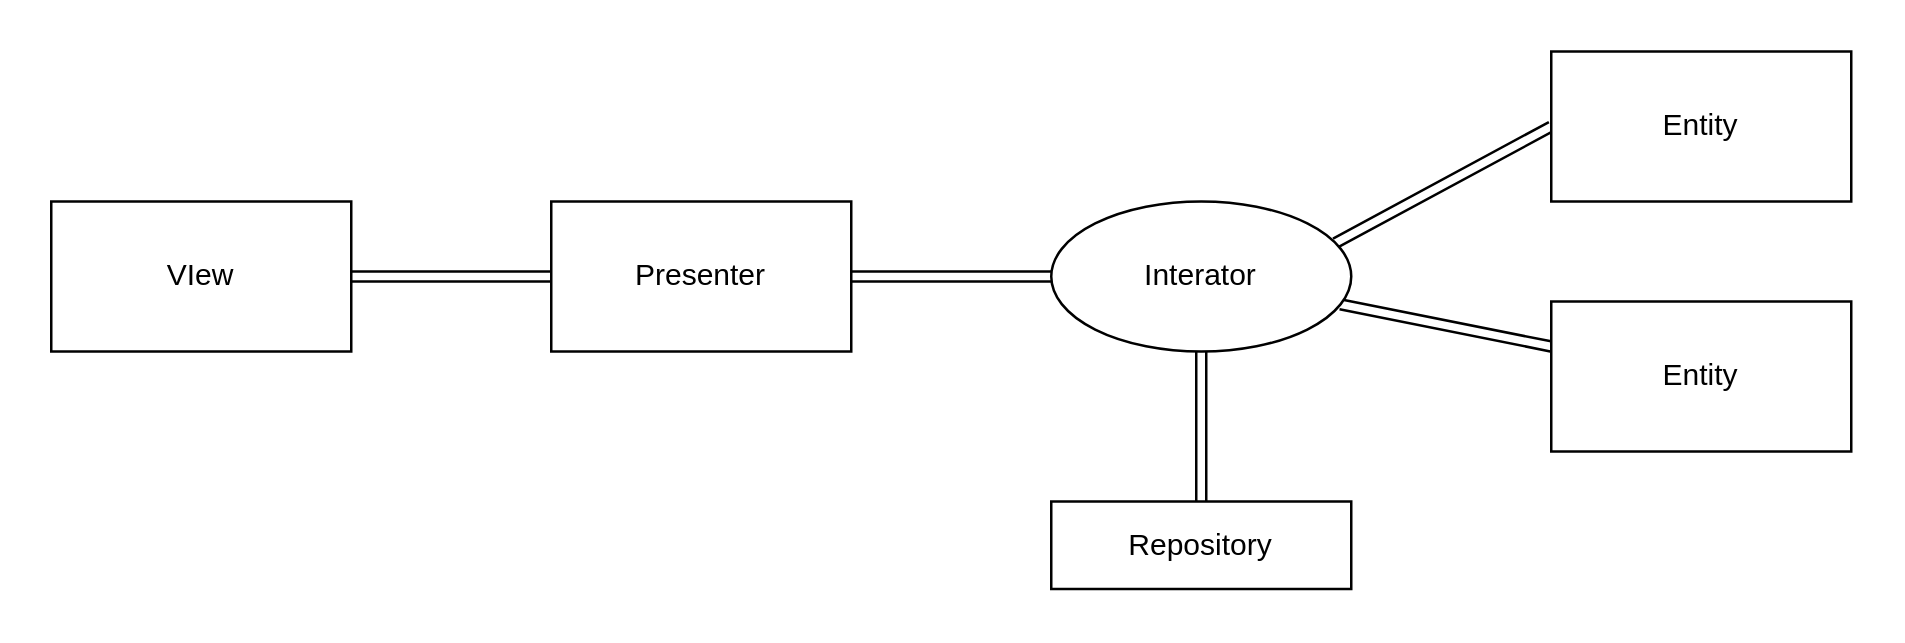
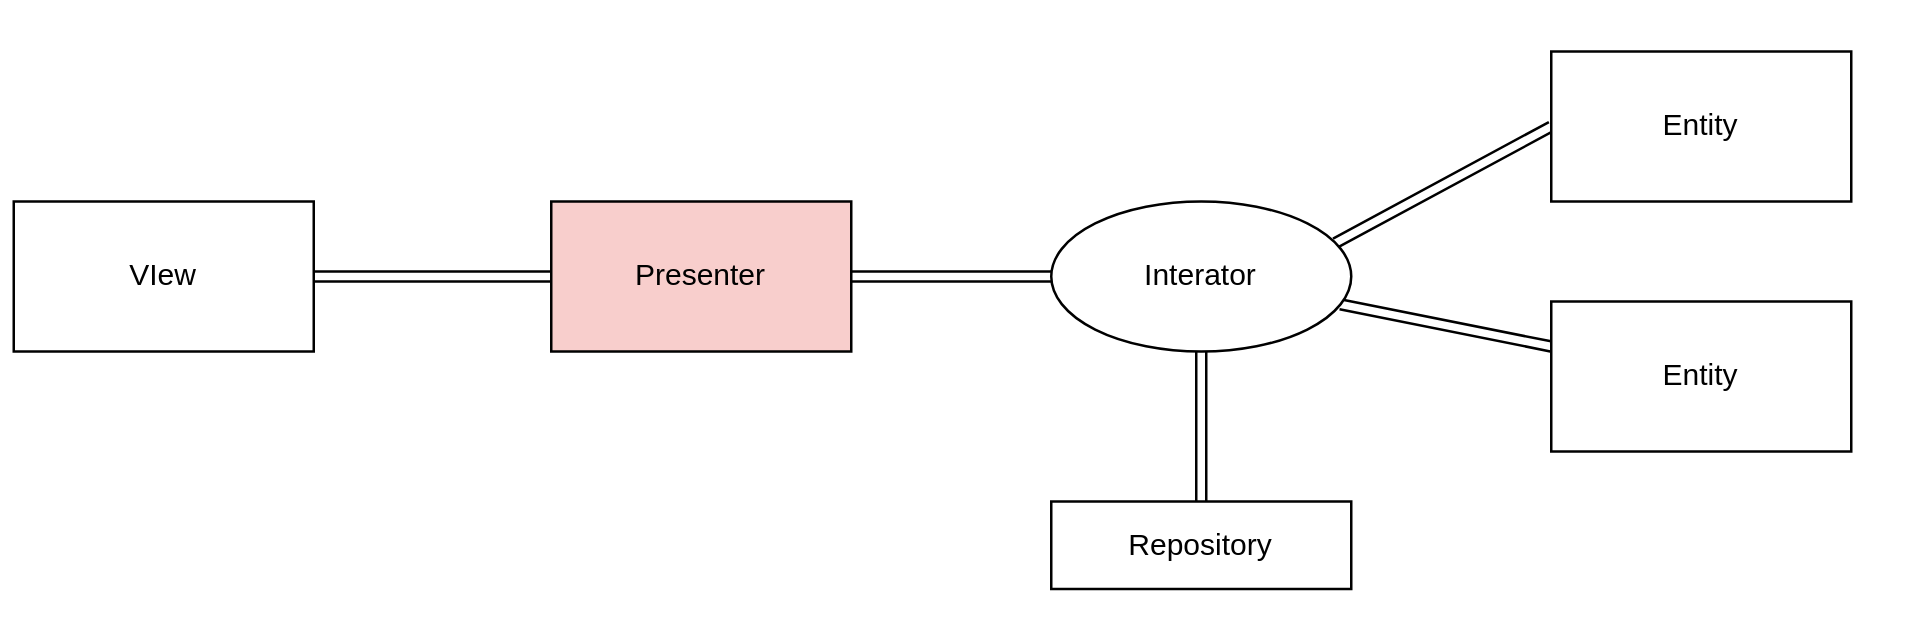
(201, 276) -> (164, 276)
(701, 276) -> (701, 276)
